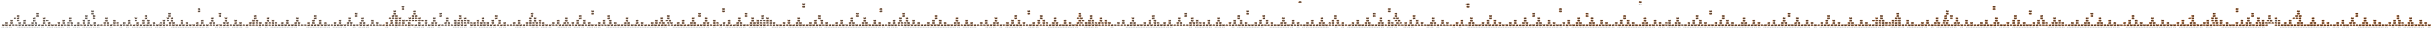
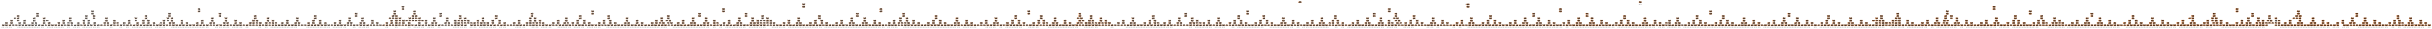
(2341, 25) -> none
